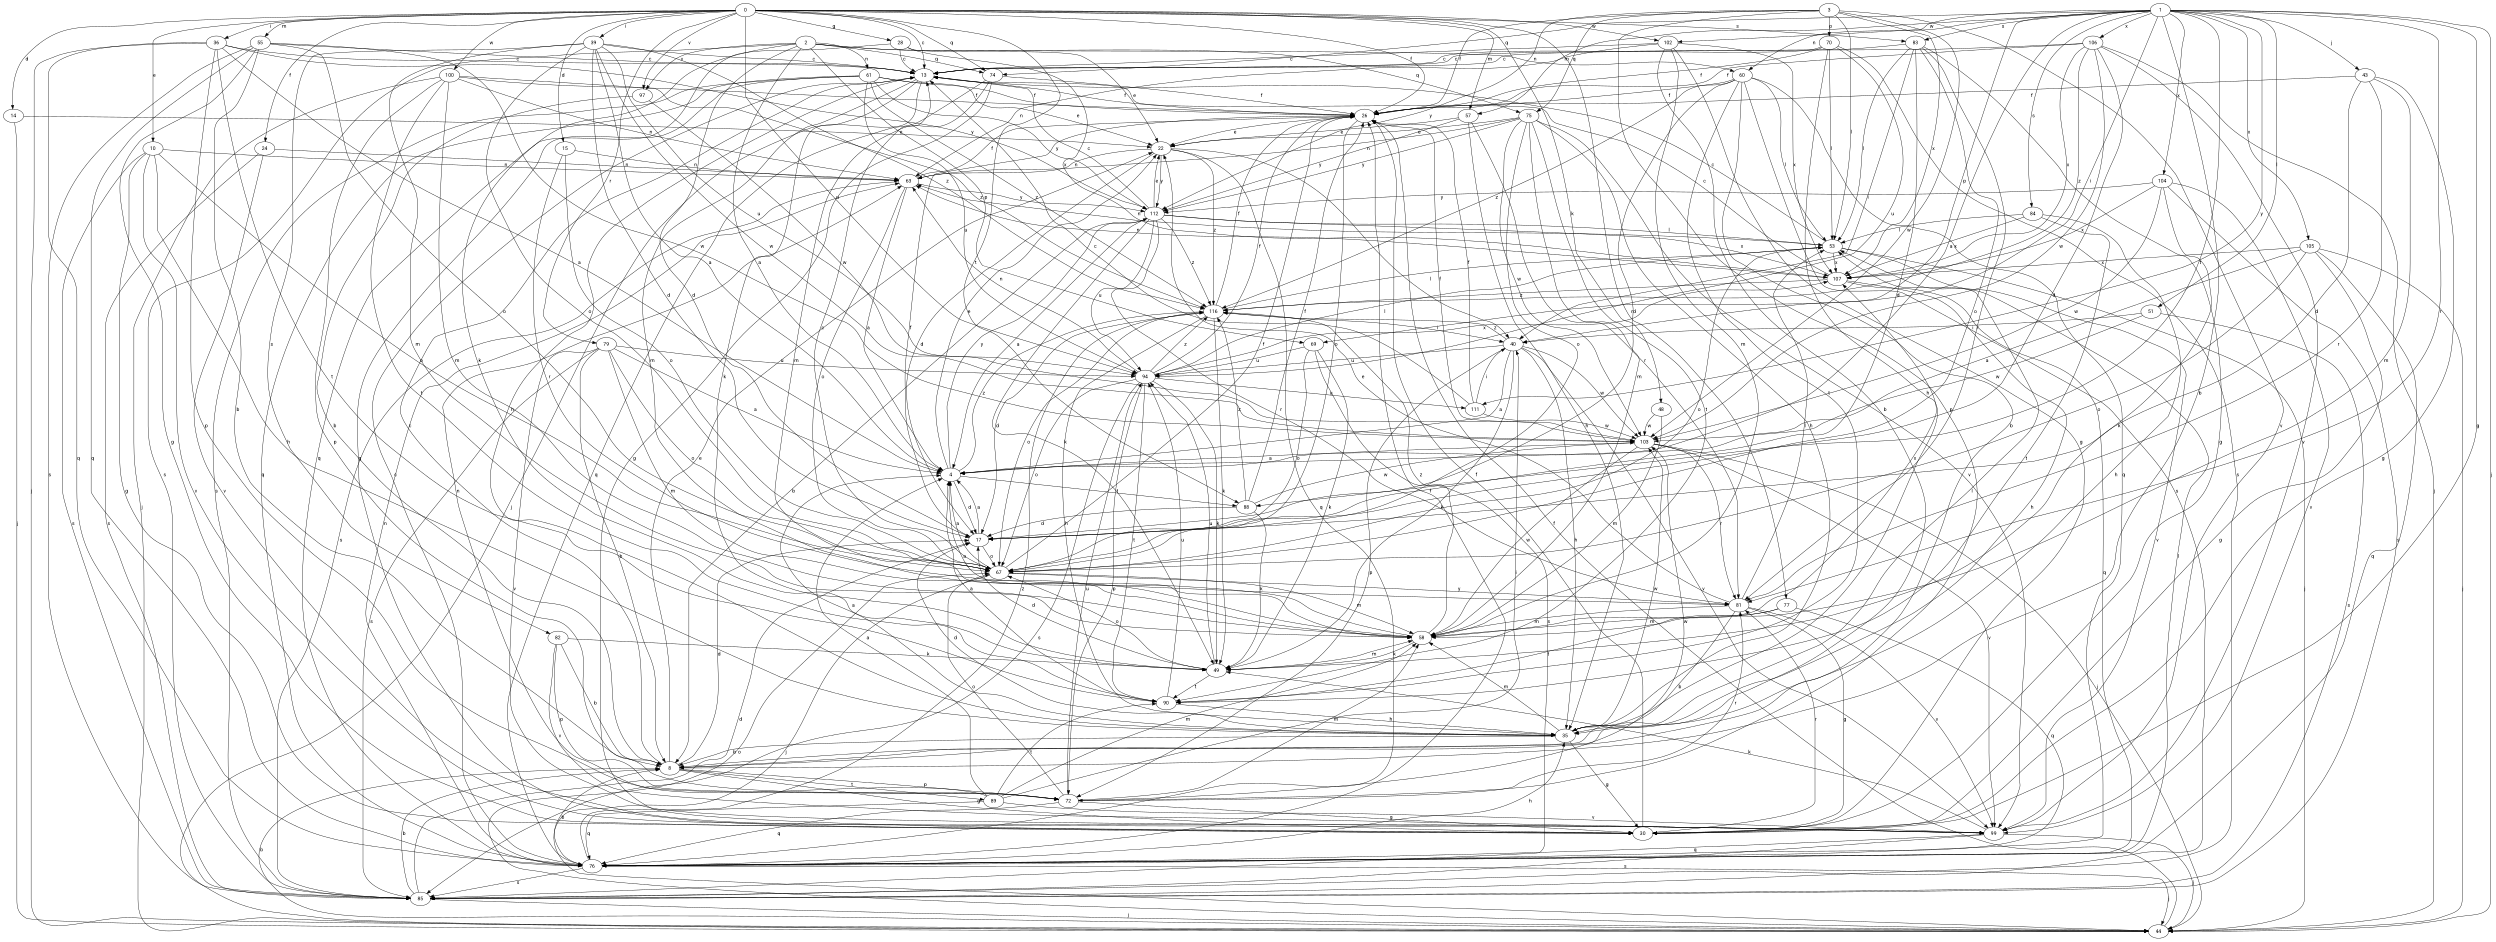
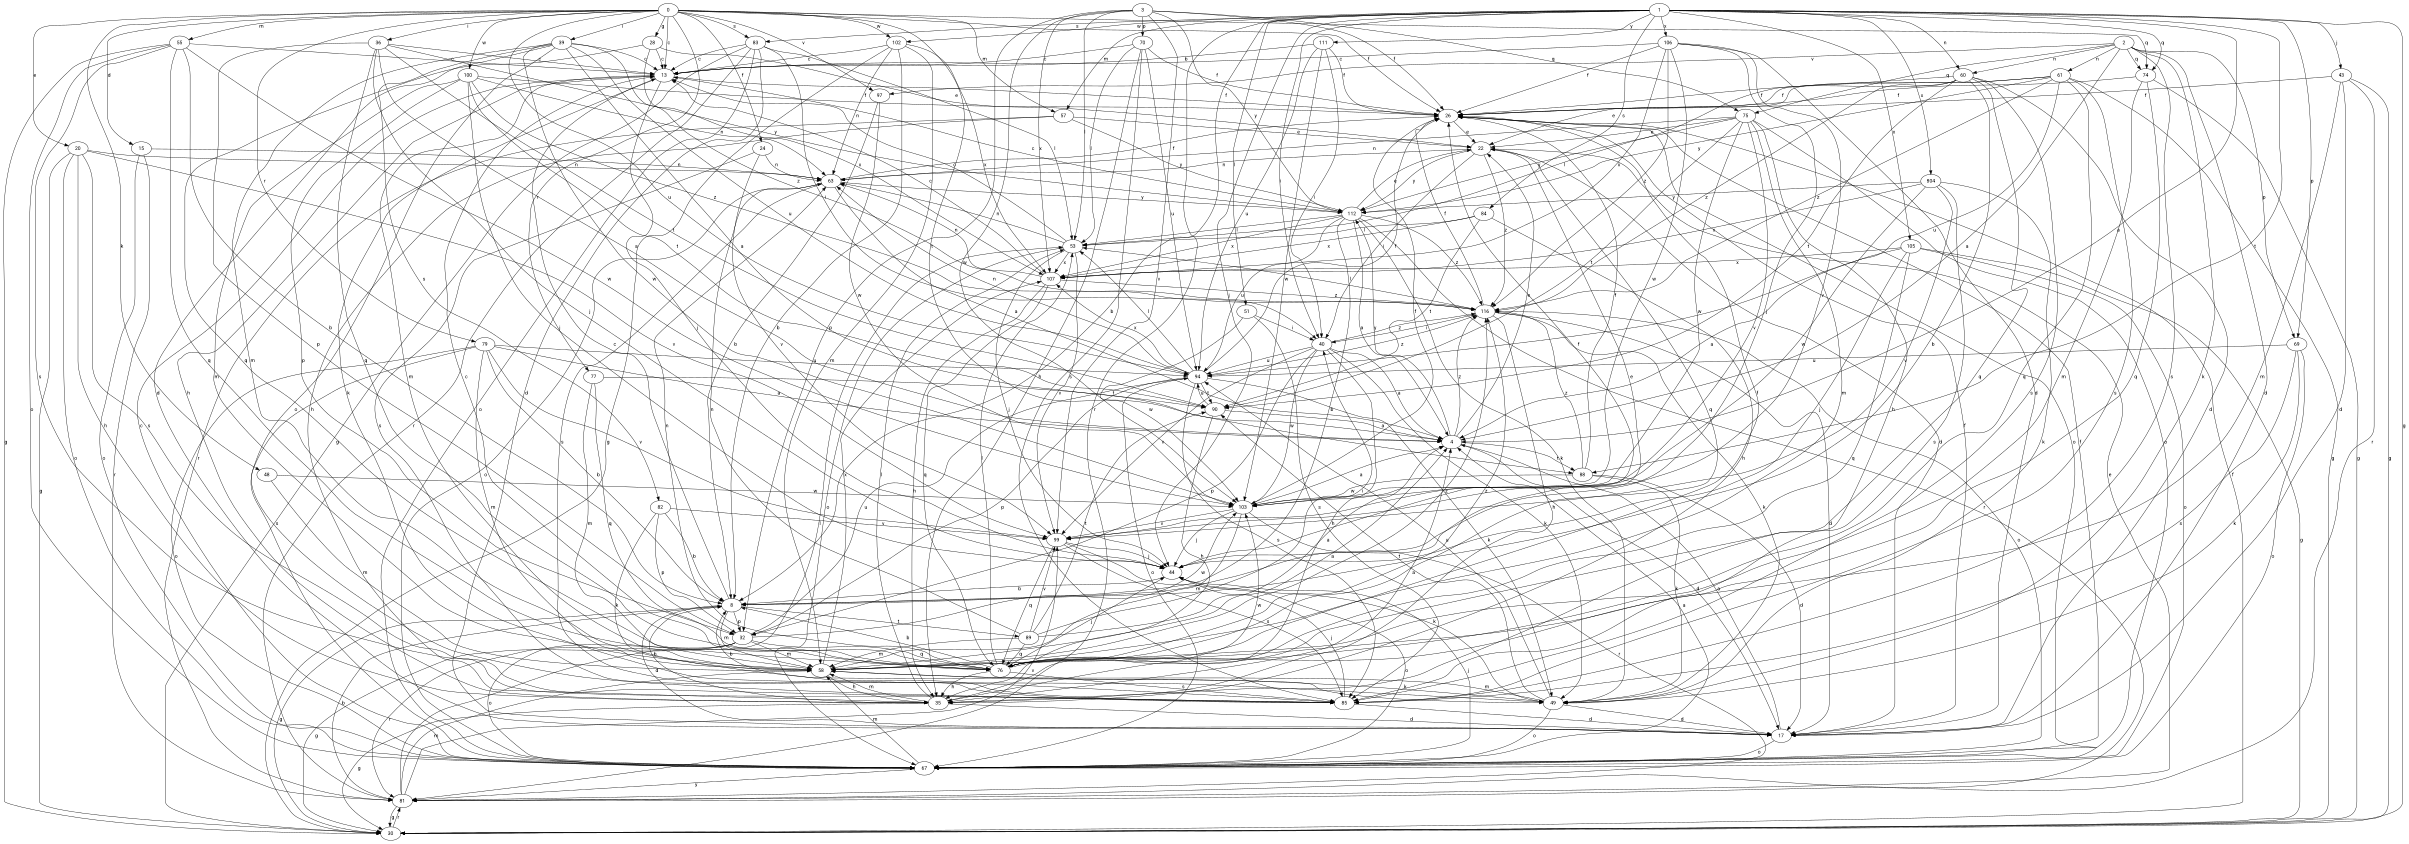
(14, 116) -> none
(153, 148) -> (78, 148)
(2162, 181) -> (1931, 181)
(1095, 246) -> (1186, 59)
(1301, 392) -> (1243, 211)
(1528, 540) -> (1198, 589)
none -> (766, 659)
none -> (891, 699)
(1068, 801) -> (742, 638)
